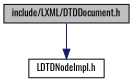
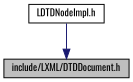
(66, 36) -> (66, 36)
